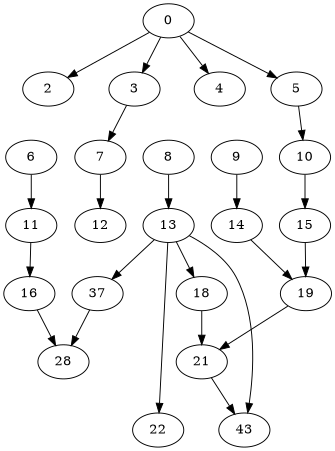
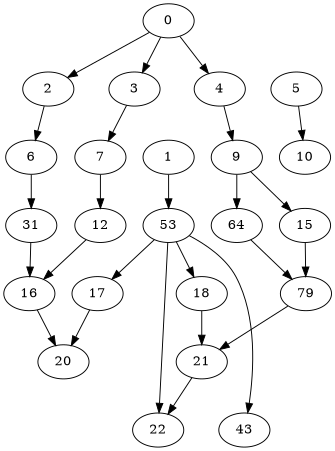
(228, 53) -> none
none -> (41, 119)
none -> (227, 119)
(169, 157) -> (169, 157)
(305, 187) -> (267, 188)
(31, 225) -> (31, 225)
(169, 225) -> (169, 225)
(237, 225) -> (237, 225)
none -> (68, 256)
(98, 294) -> (98, 294)
(306, 294) -> (306, 294)
(63, 362) -> (63, 362)
(220, 392) -> (183, 392)
